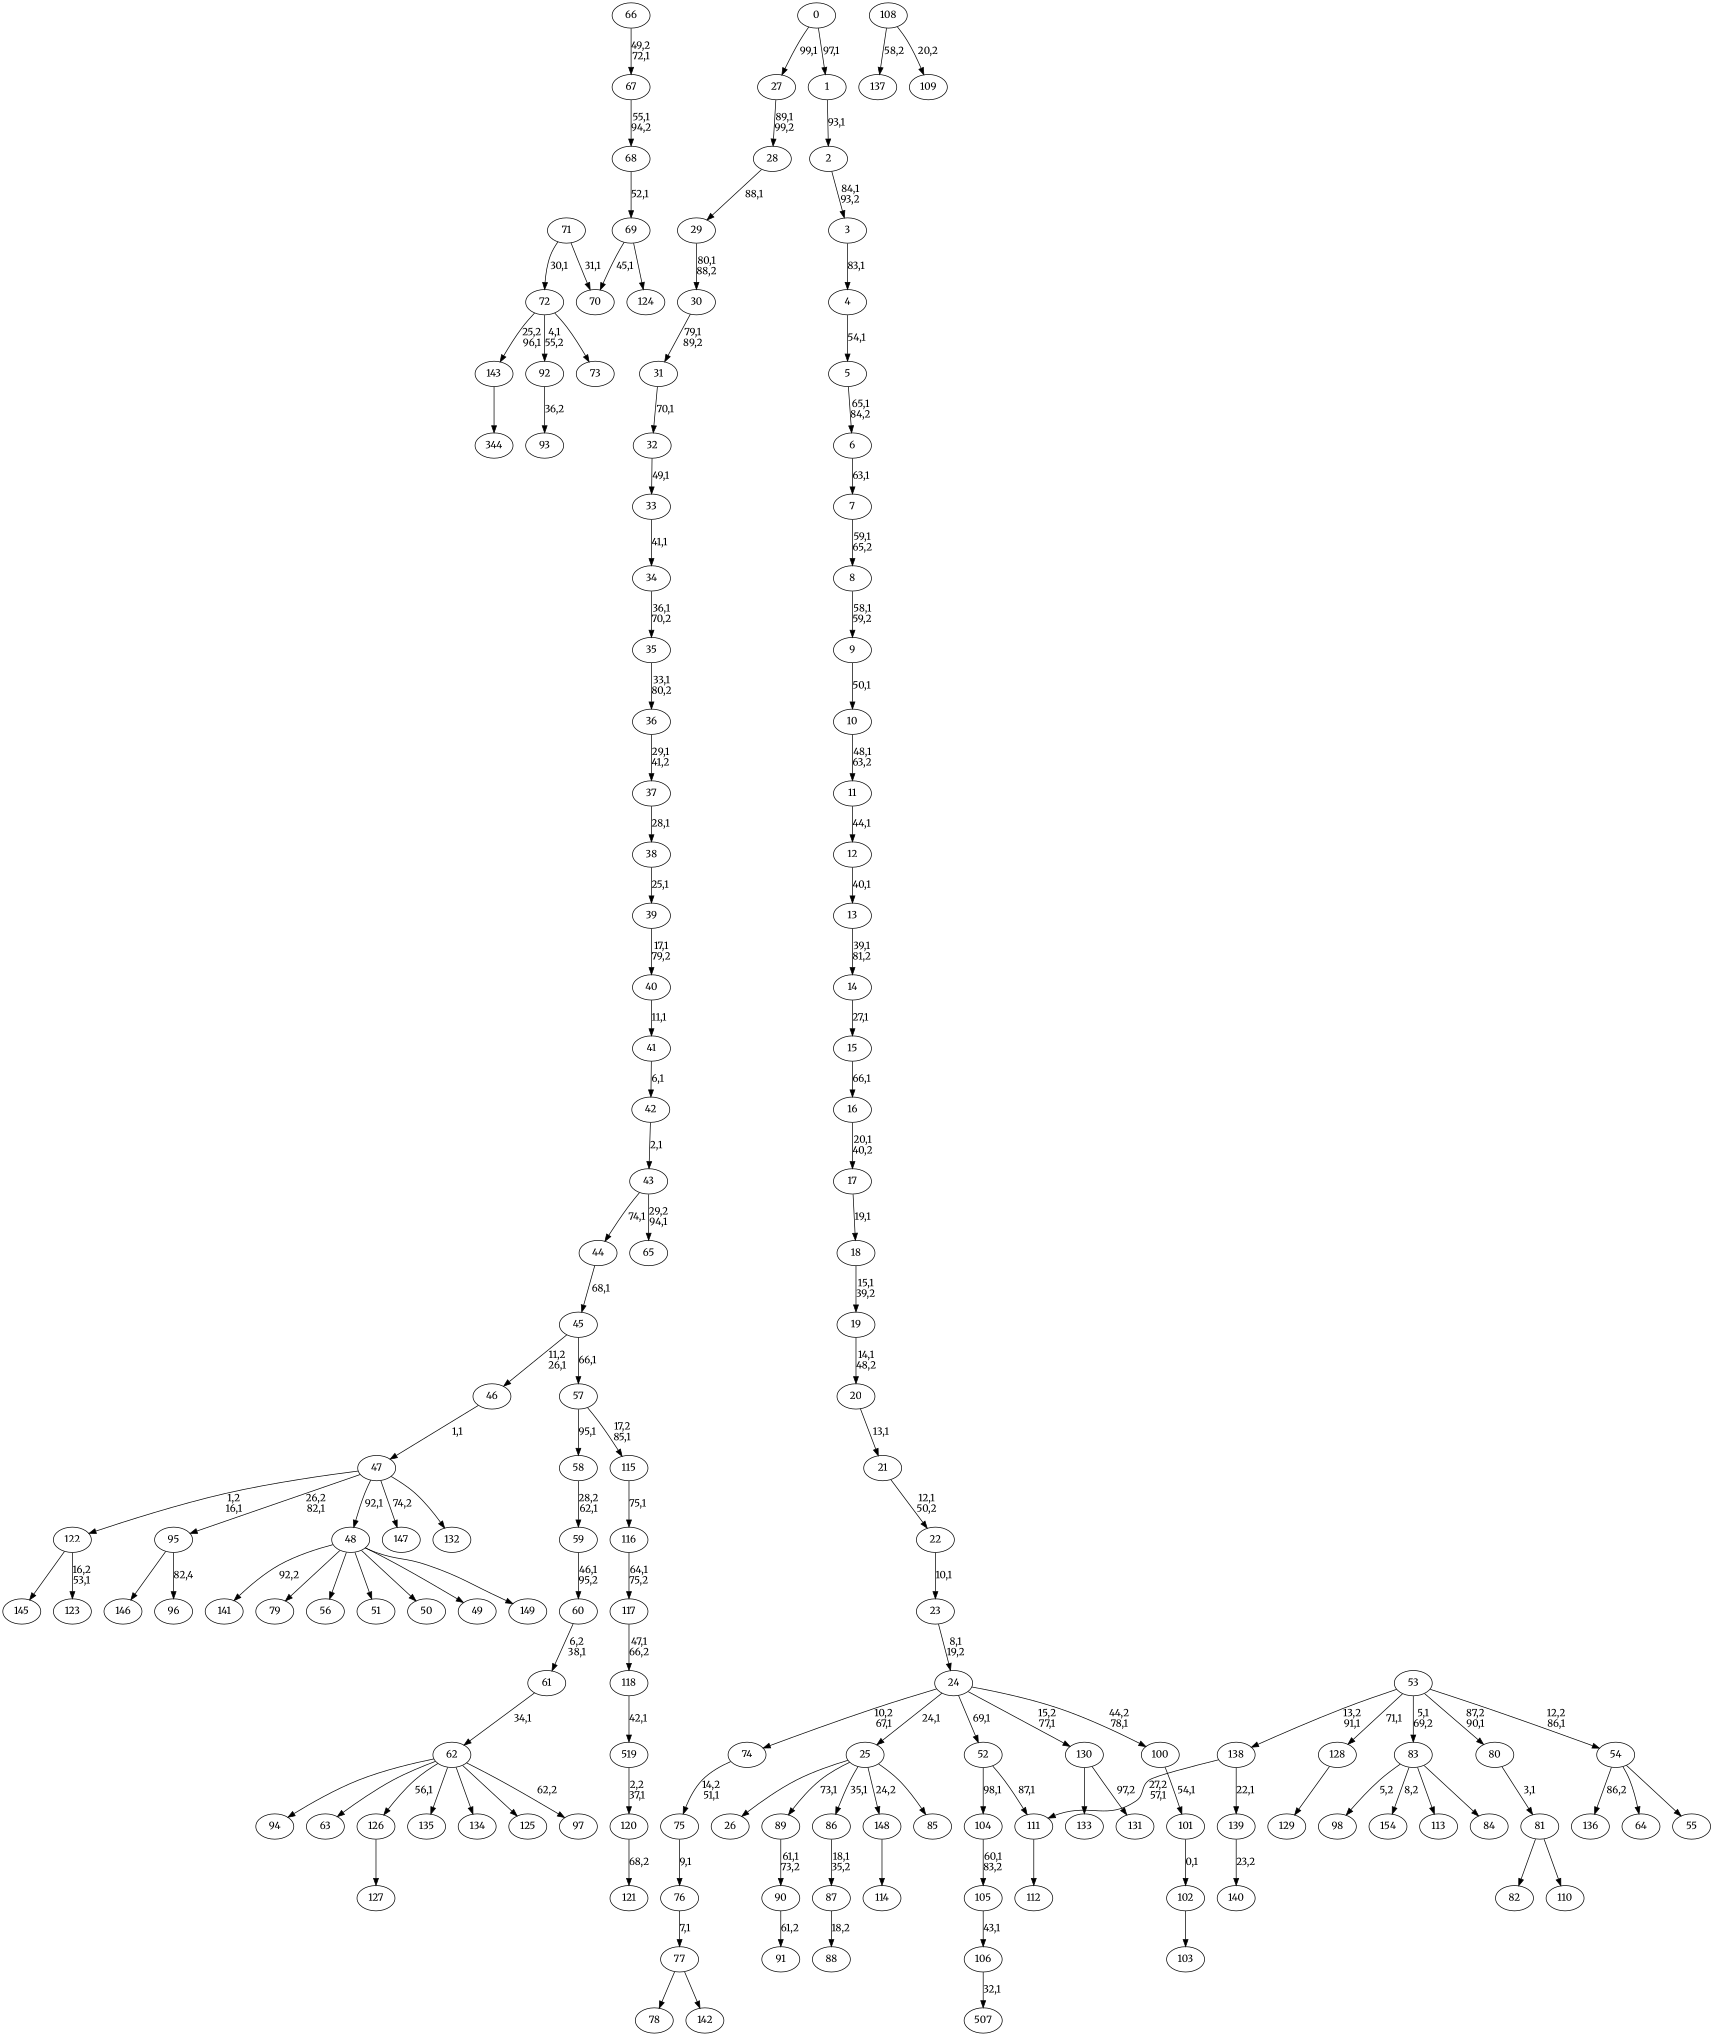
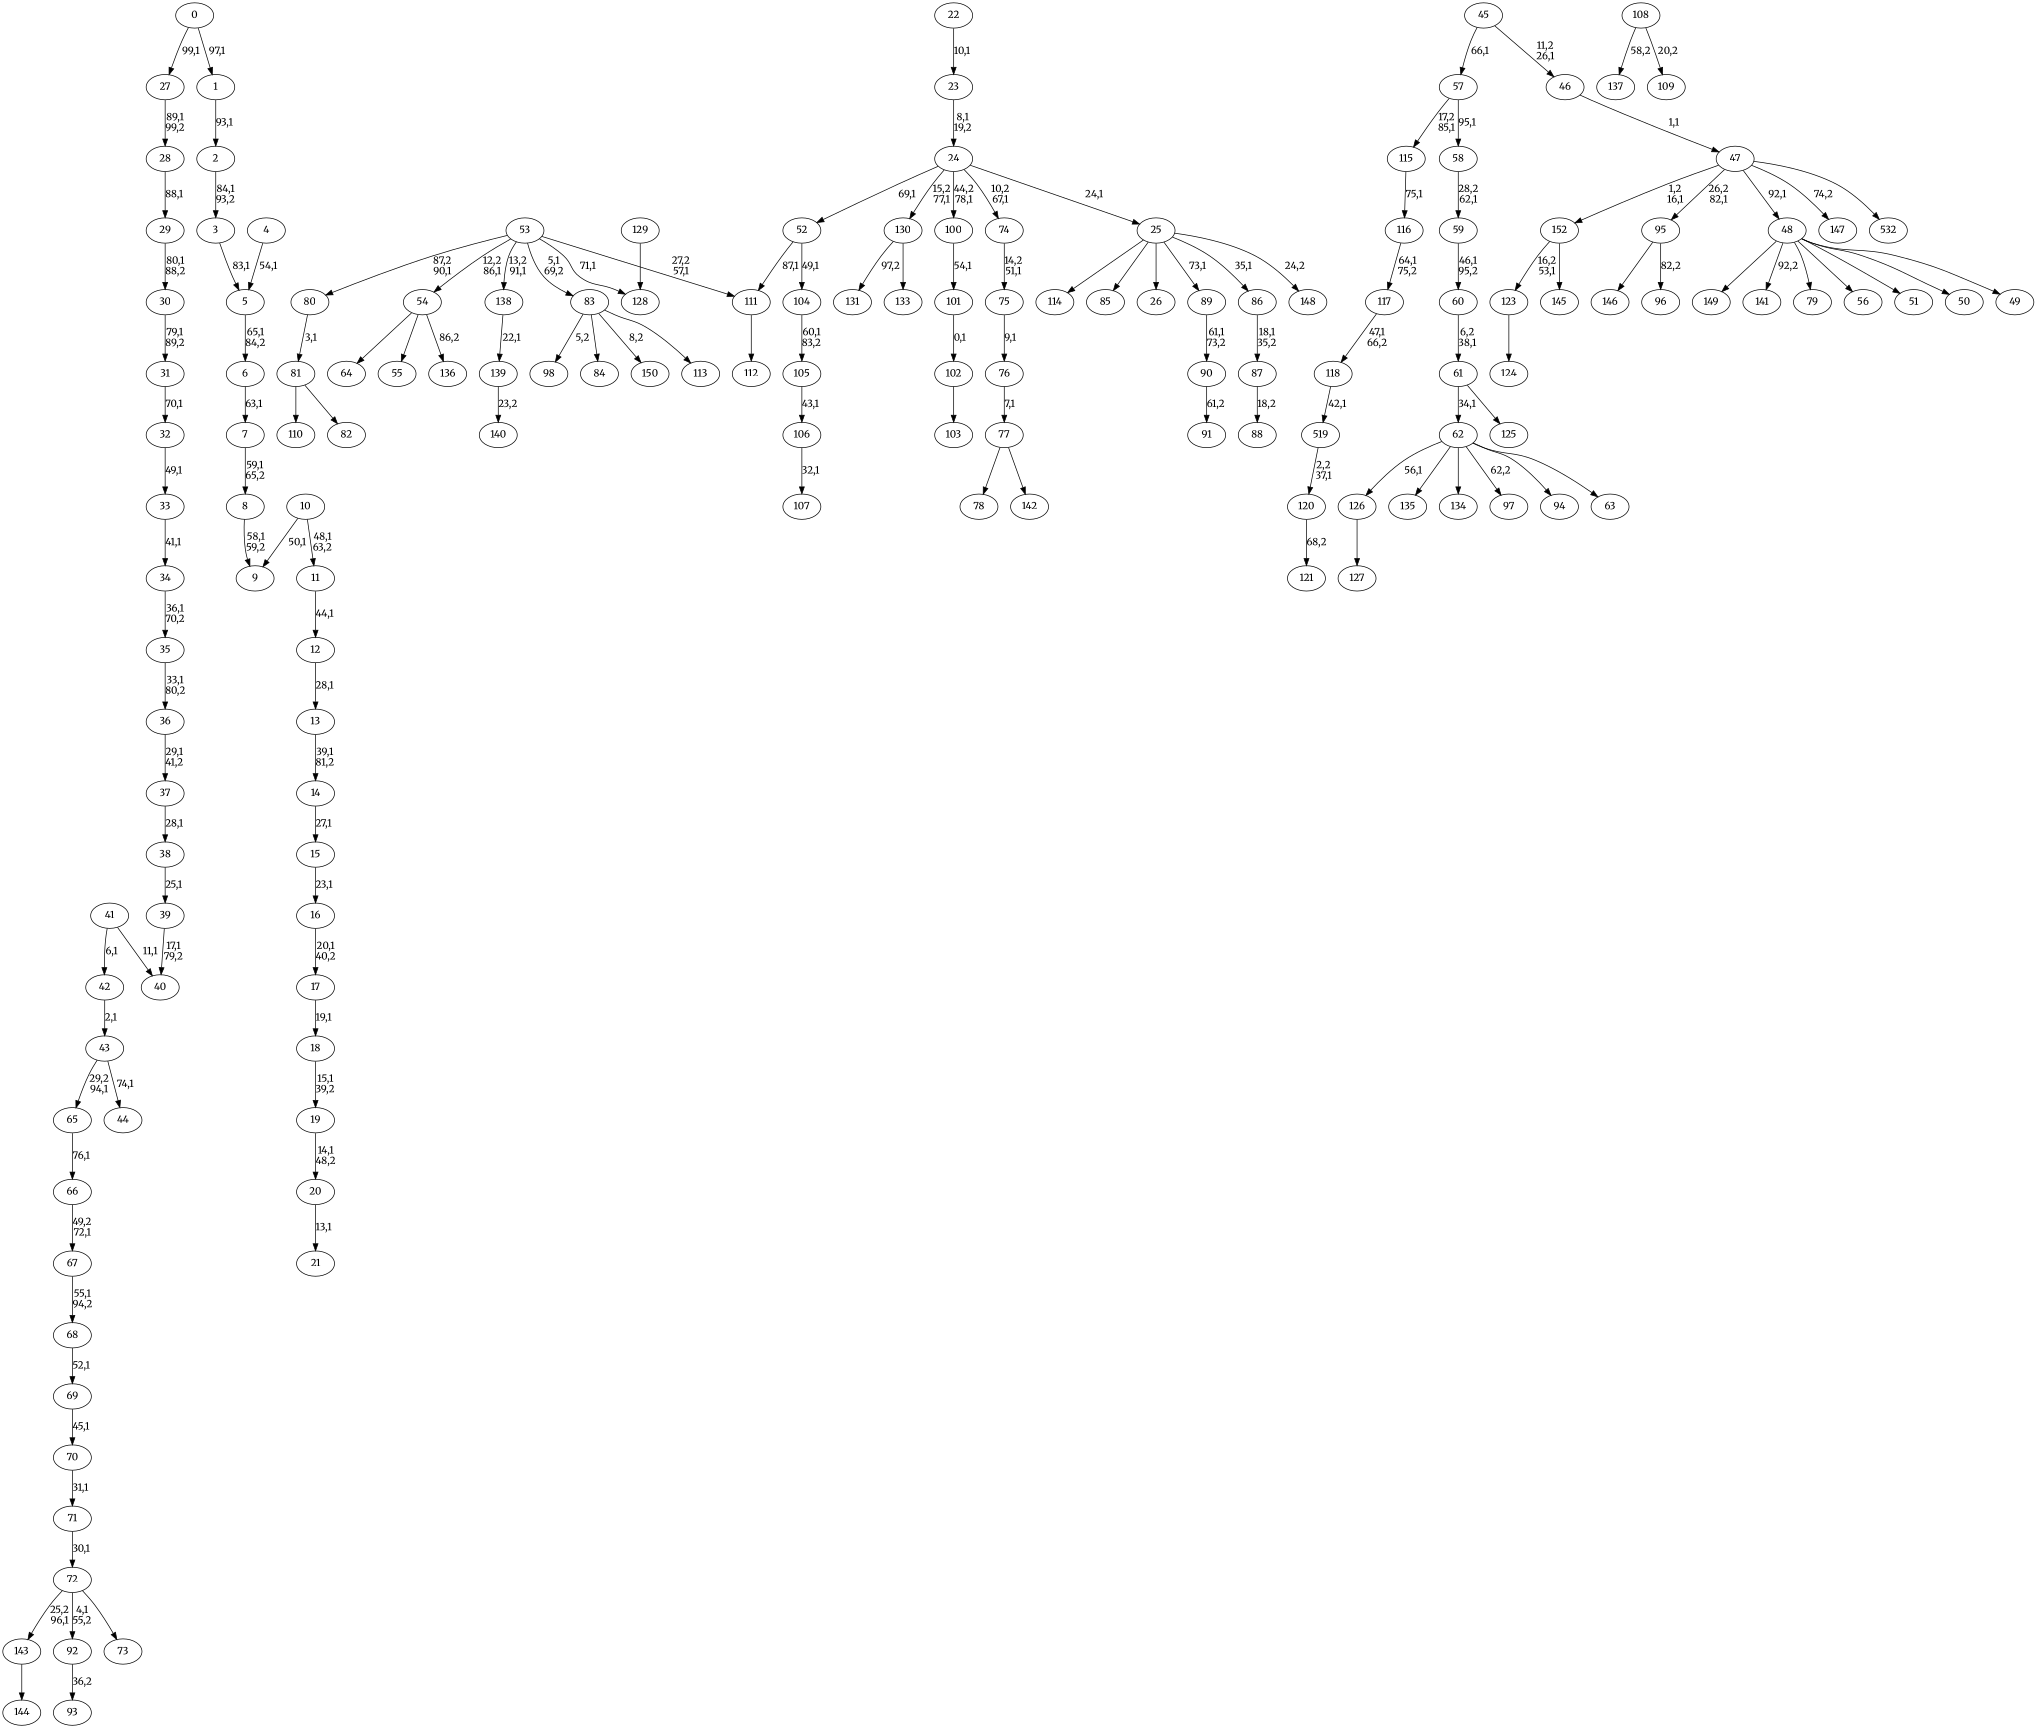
(579, 263) -> (72, 1485)
(638, 263) -> (1509, 334)
(848, 263) -> (227, 264)
(494, 446) -> (22, 1713)
(852, 682) -> (282, 540)
(862, 885) -> (325, 686)
(651, 1014) -> (133, 949)
(862, 1079) -> (324, 885)
none -> (72, 1153)
(589, 1285) -> none
(907, 1501) -> none
(72, 1540) -> (1559, 231)
(452, 1540) -> (1888, 231)
(183, 1576) -> (1671, 266)
(487, 1788) -> (1481, 402)
(1314, 1788) -> (640, 262)
(992, 1791) -> (811, 266)
(1141, 1796) -> (635, 265)
(1388, 1827) -> (650, 374)
(882, 1859) -> (1109, 264)
(983, 2020) -> (802, 507)
